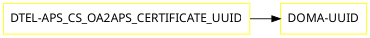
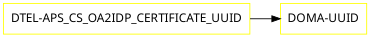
(127, 19) -> (127, 19)
